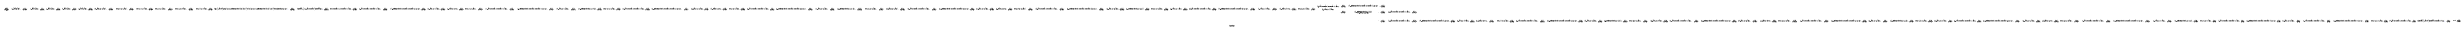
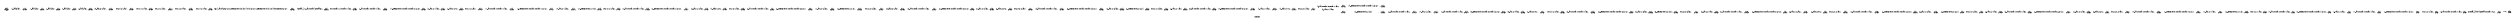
(1362, 17) -> (1425, 12)
